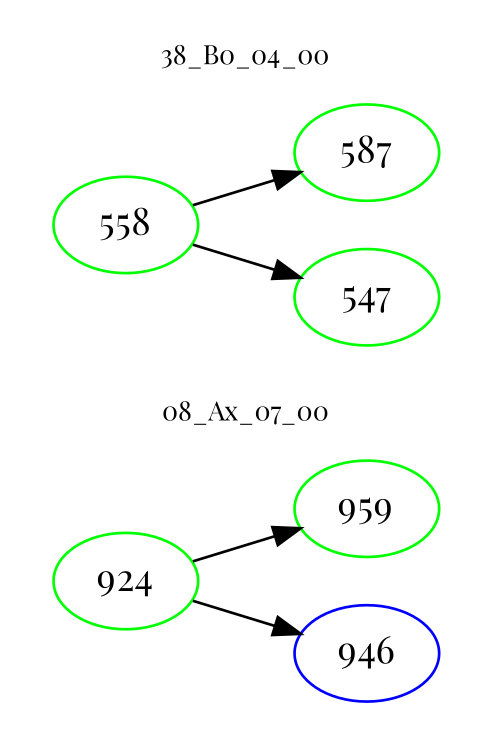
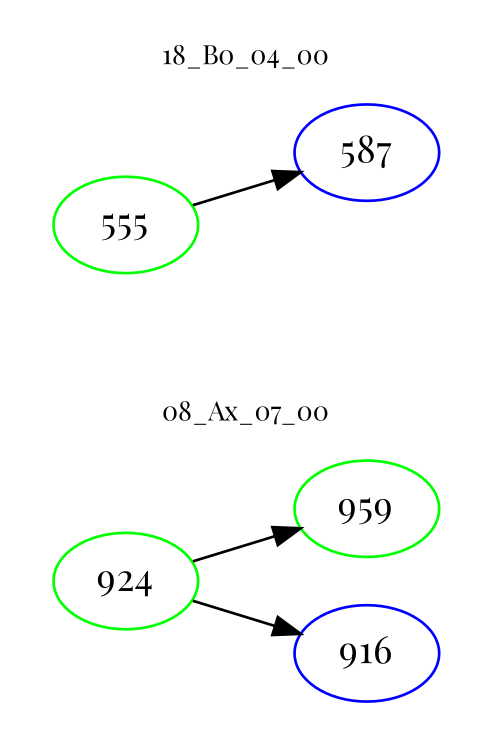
(246, 58) -> (246, 58)
(367, 153) -> (367, 153)
(126, 225) -> (126, 225)
(367, 297) -> none
(367, 653) -> (367, 653)
